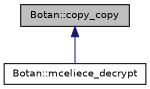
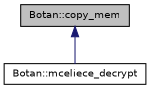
(75, 16) -> (75, 16)
